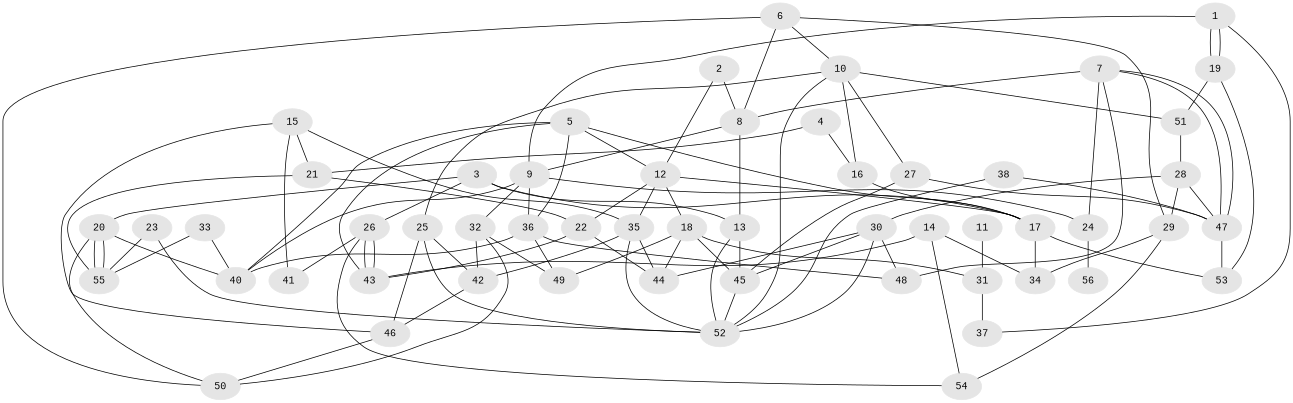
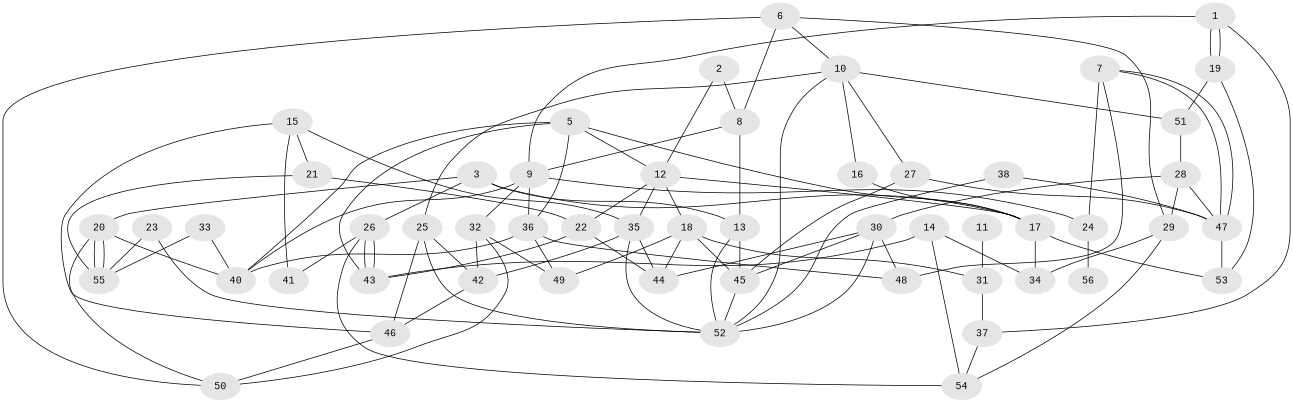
(919, 90) -> none
(821, 122) -> none
none -> (972, 360)
